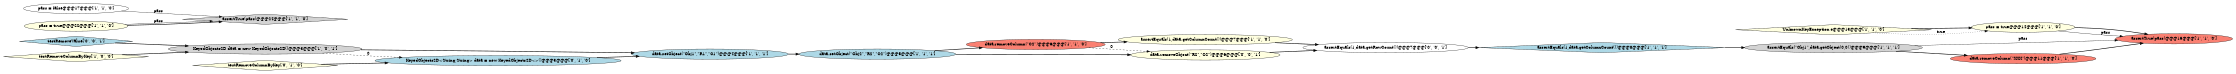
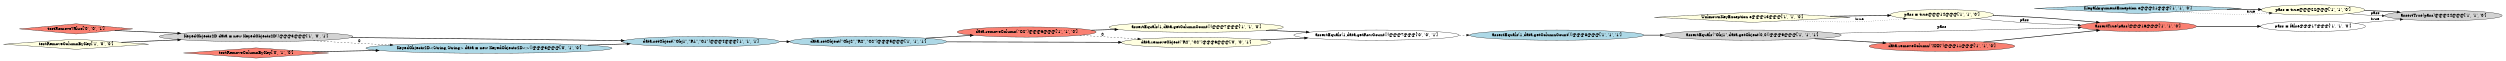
none -> (2138, 8)
(158, 11) -> (2375, 19)
(265, 19) -> (2444, 16)
none -> (2227, 26)
(76, 41) -> (76, 29)
(1472, 48) -> (1463, 35)
(1602, 48) -> (1557, 35)
(265, 65) -> (256, 53)
